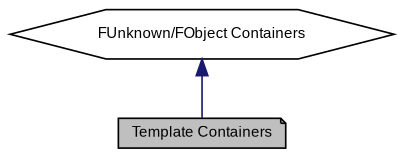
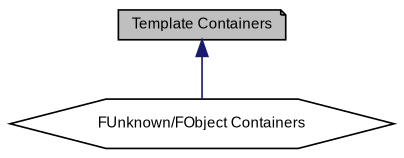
(202, 97) -> (202, 78)
